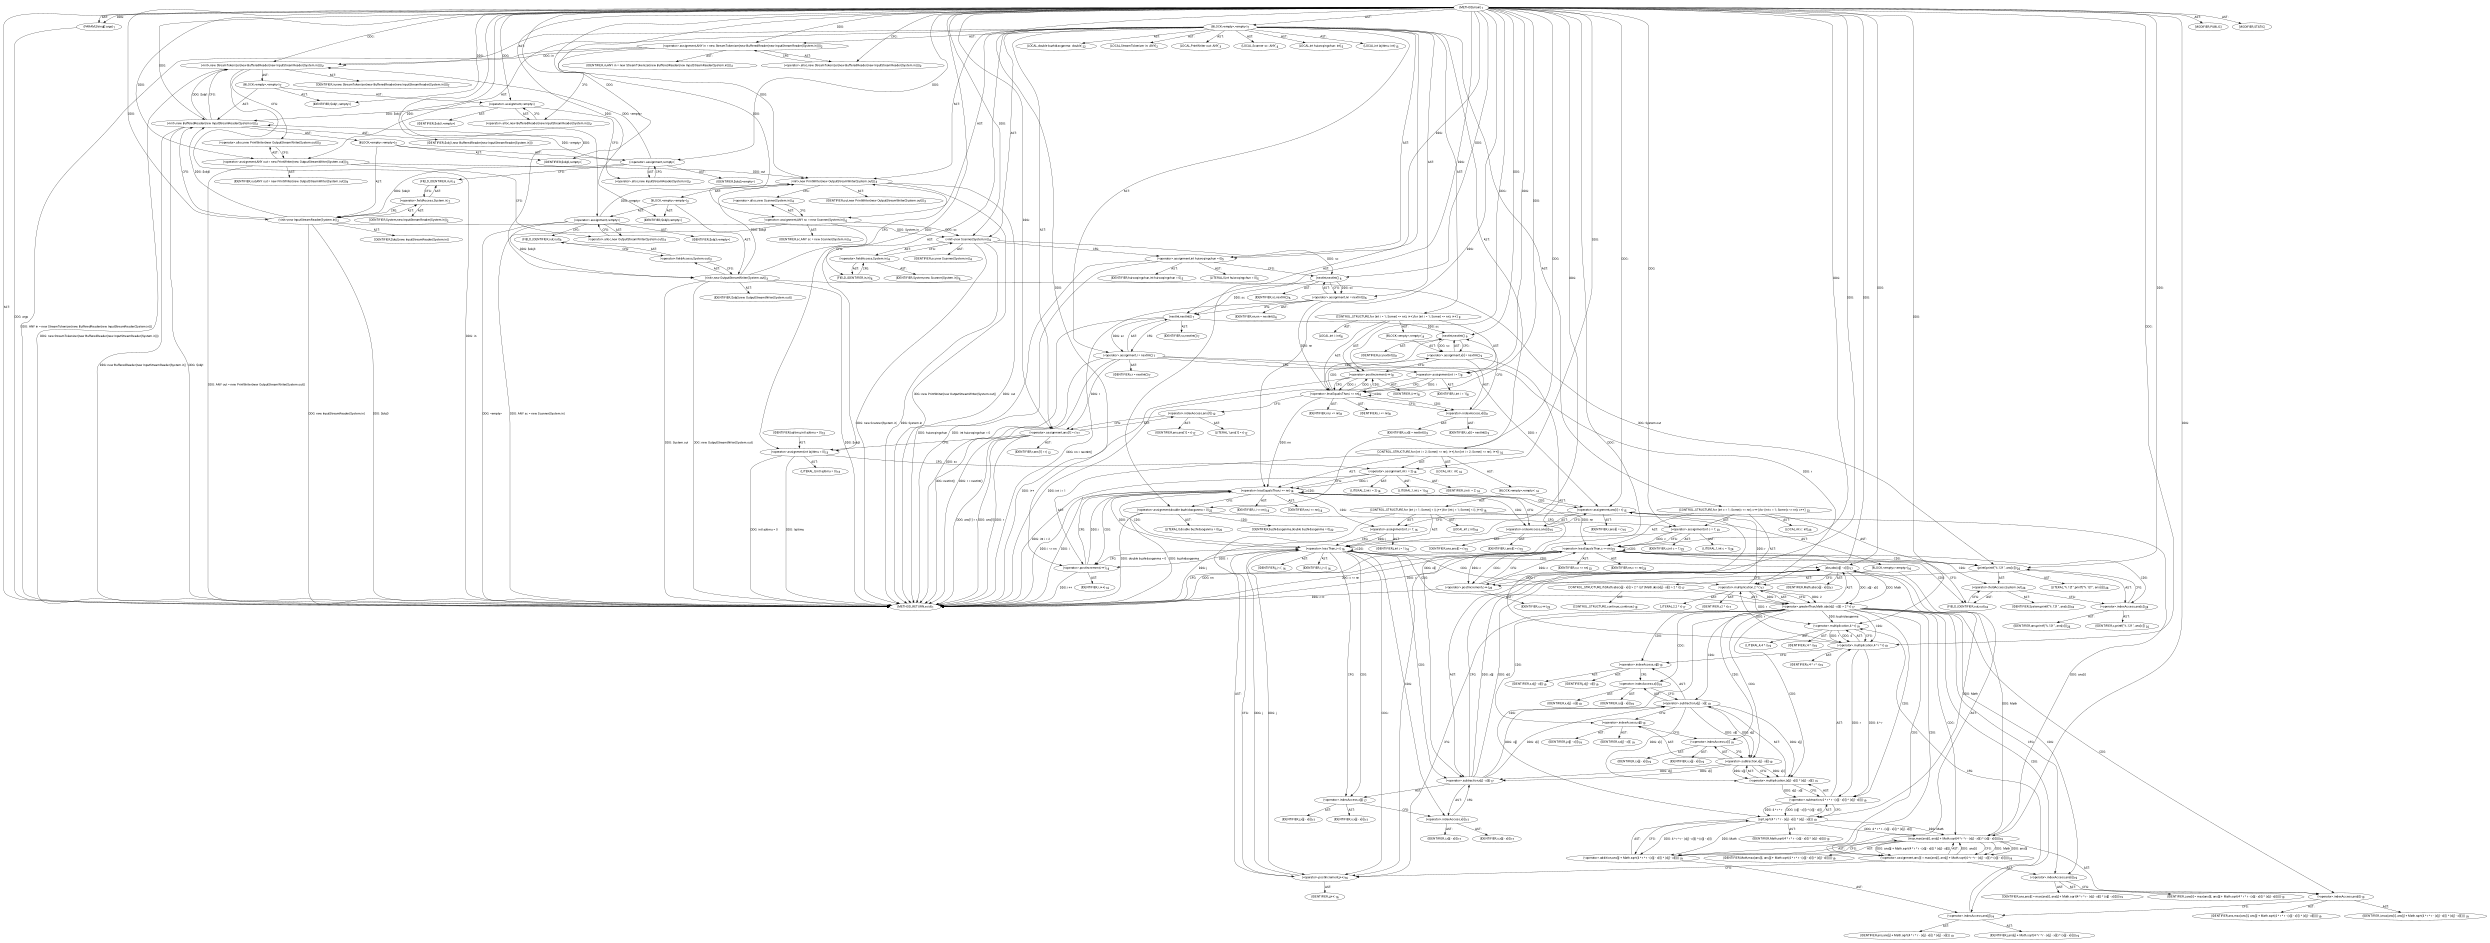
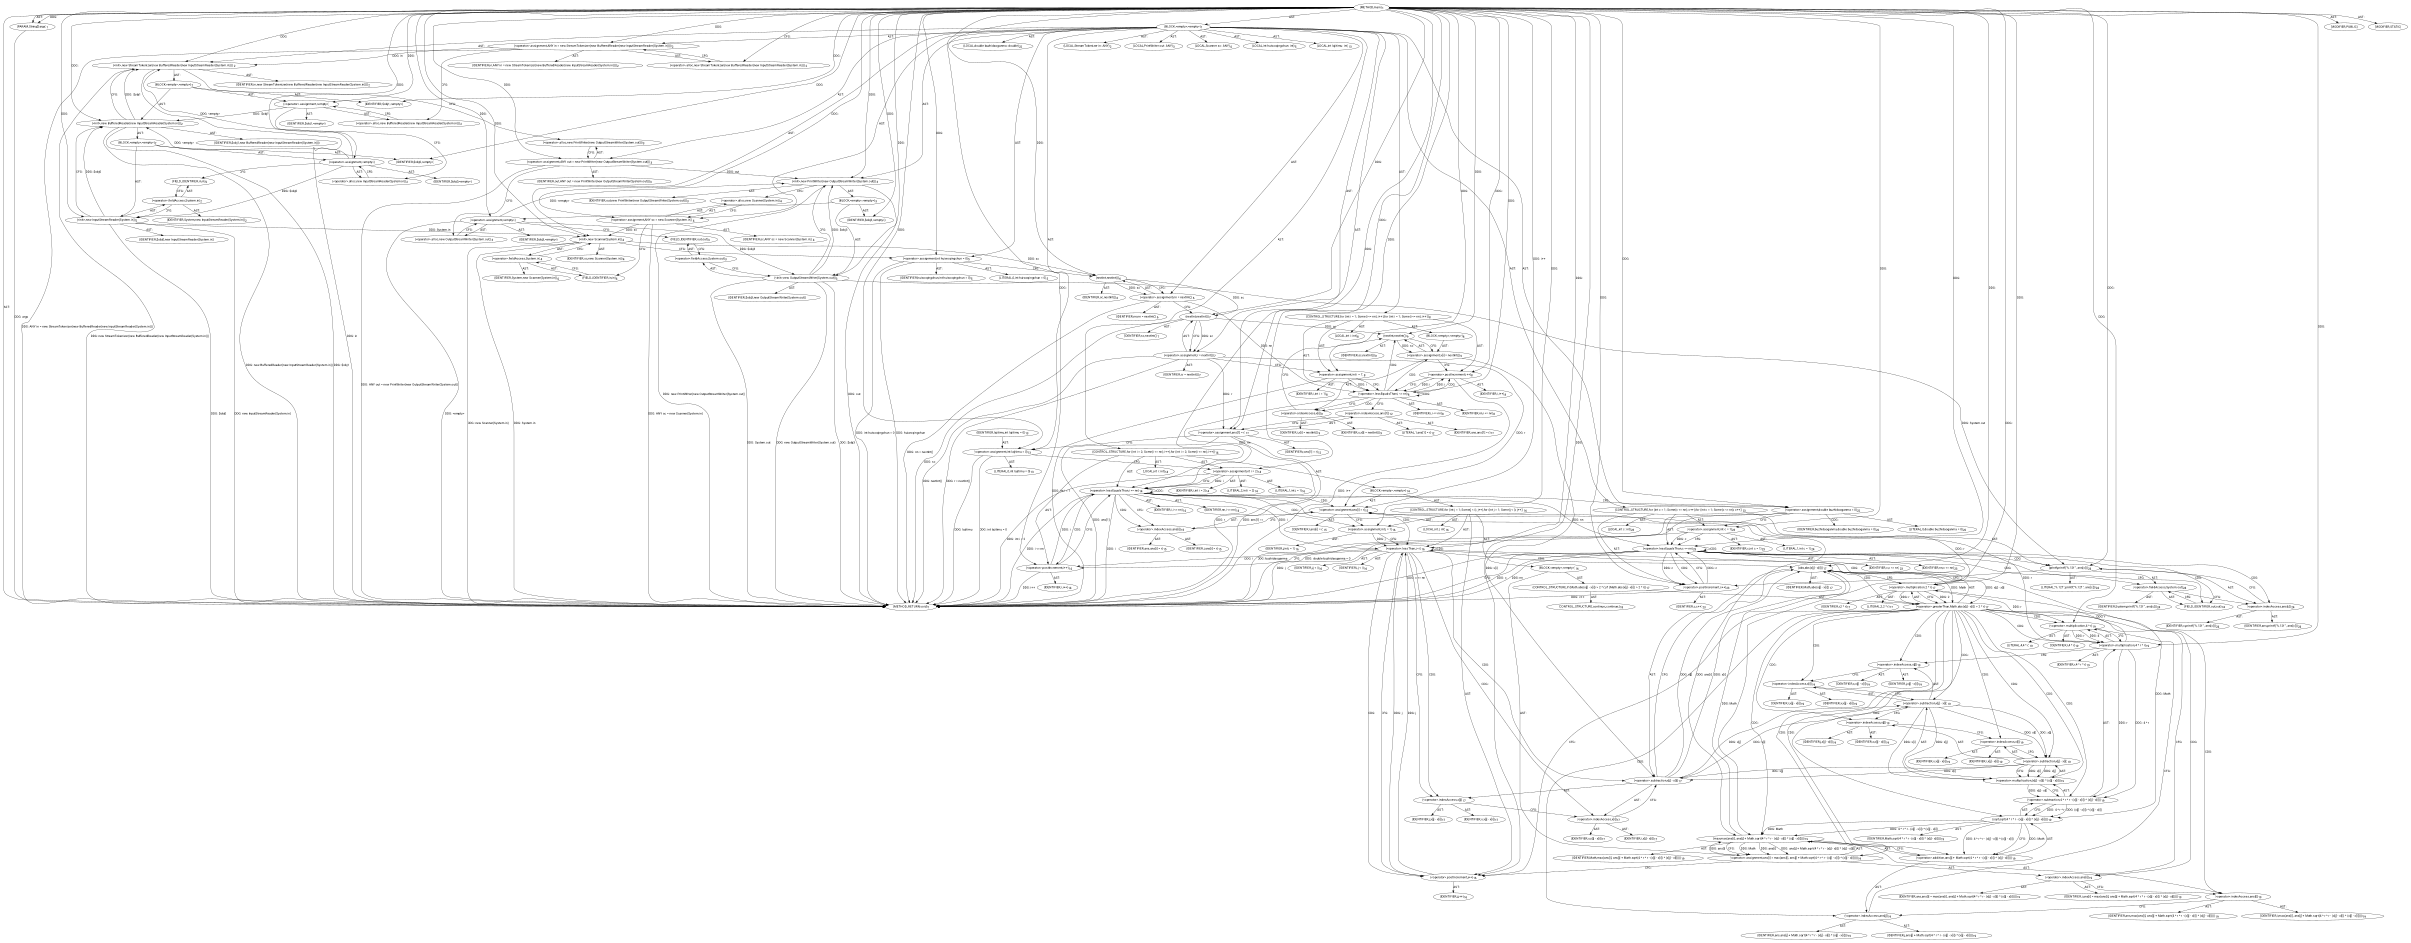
(1626, 259) -> (1540, 259)
none -> (1551, 266)
(1580, 424) -> none
(1844, 617) -> (2038, 617)
